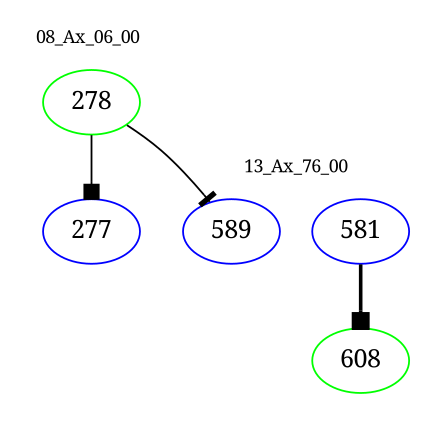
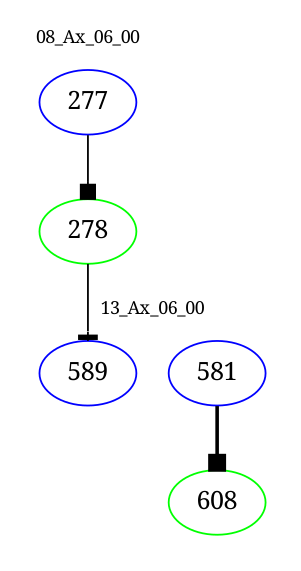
(92, 158) -> (88, 158)
(296, 168) -> (153, 310)
